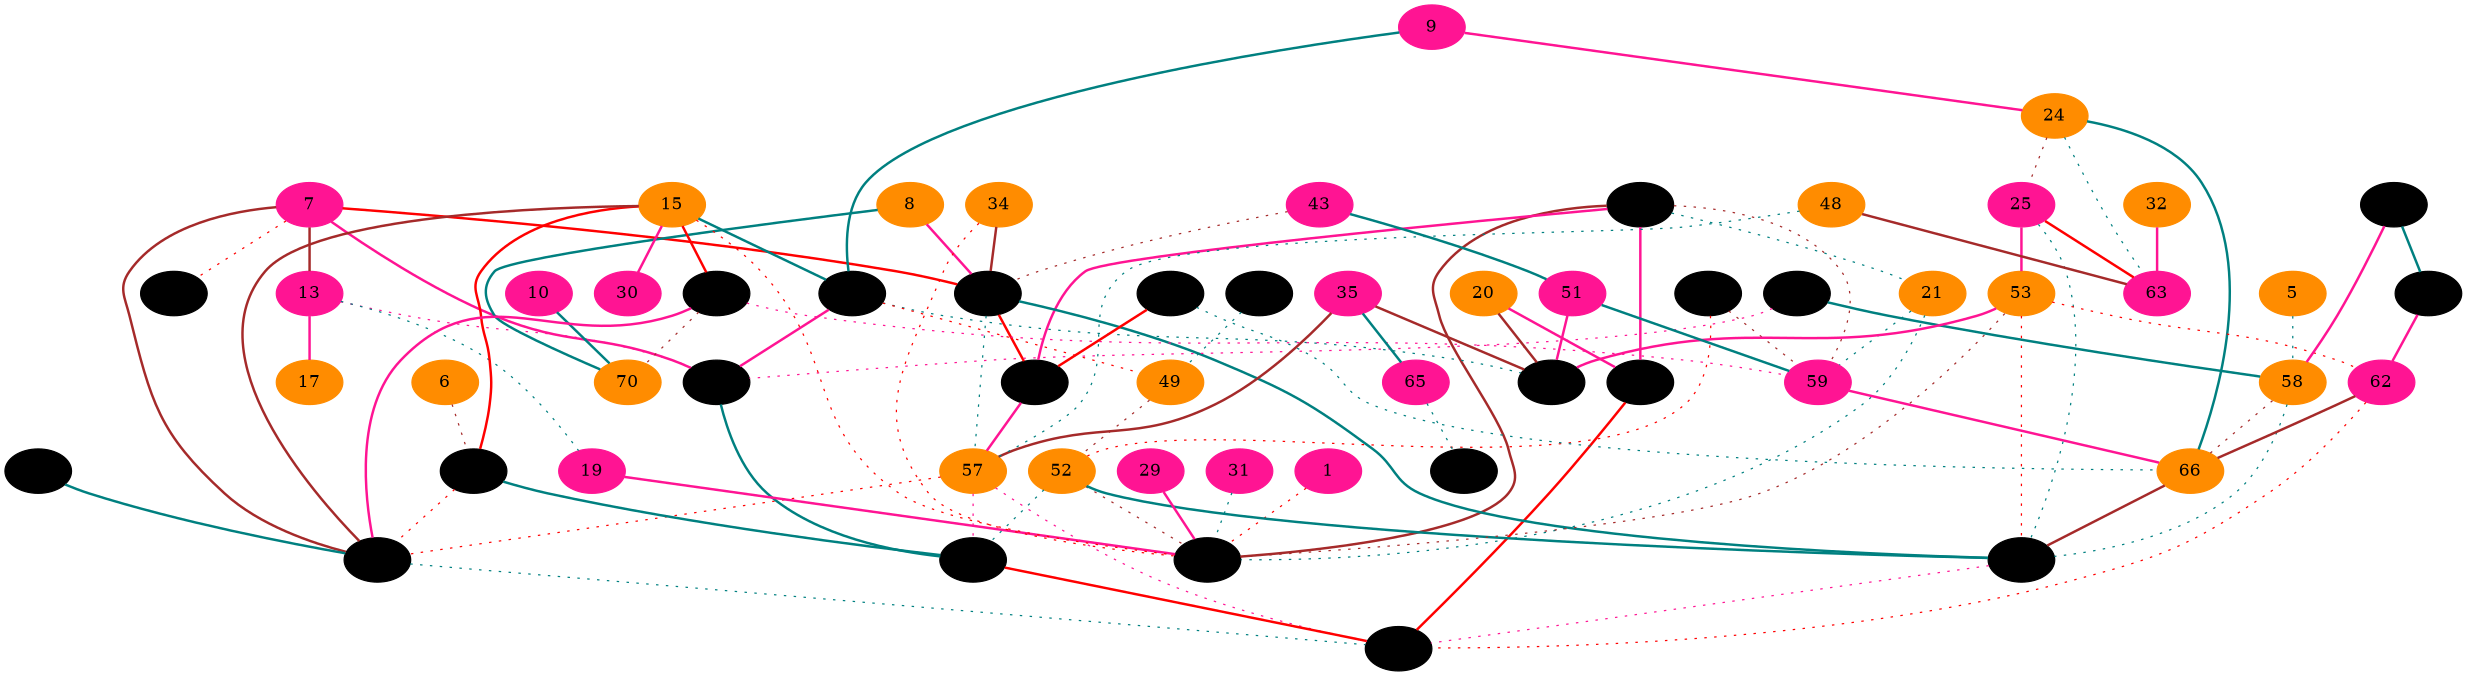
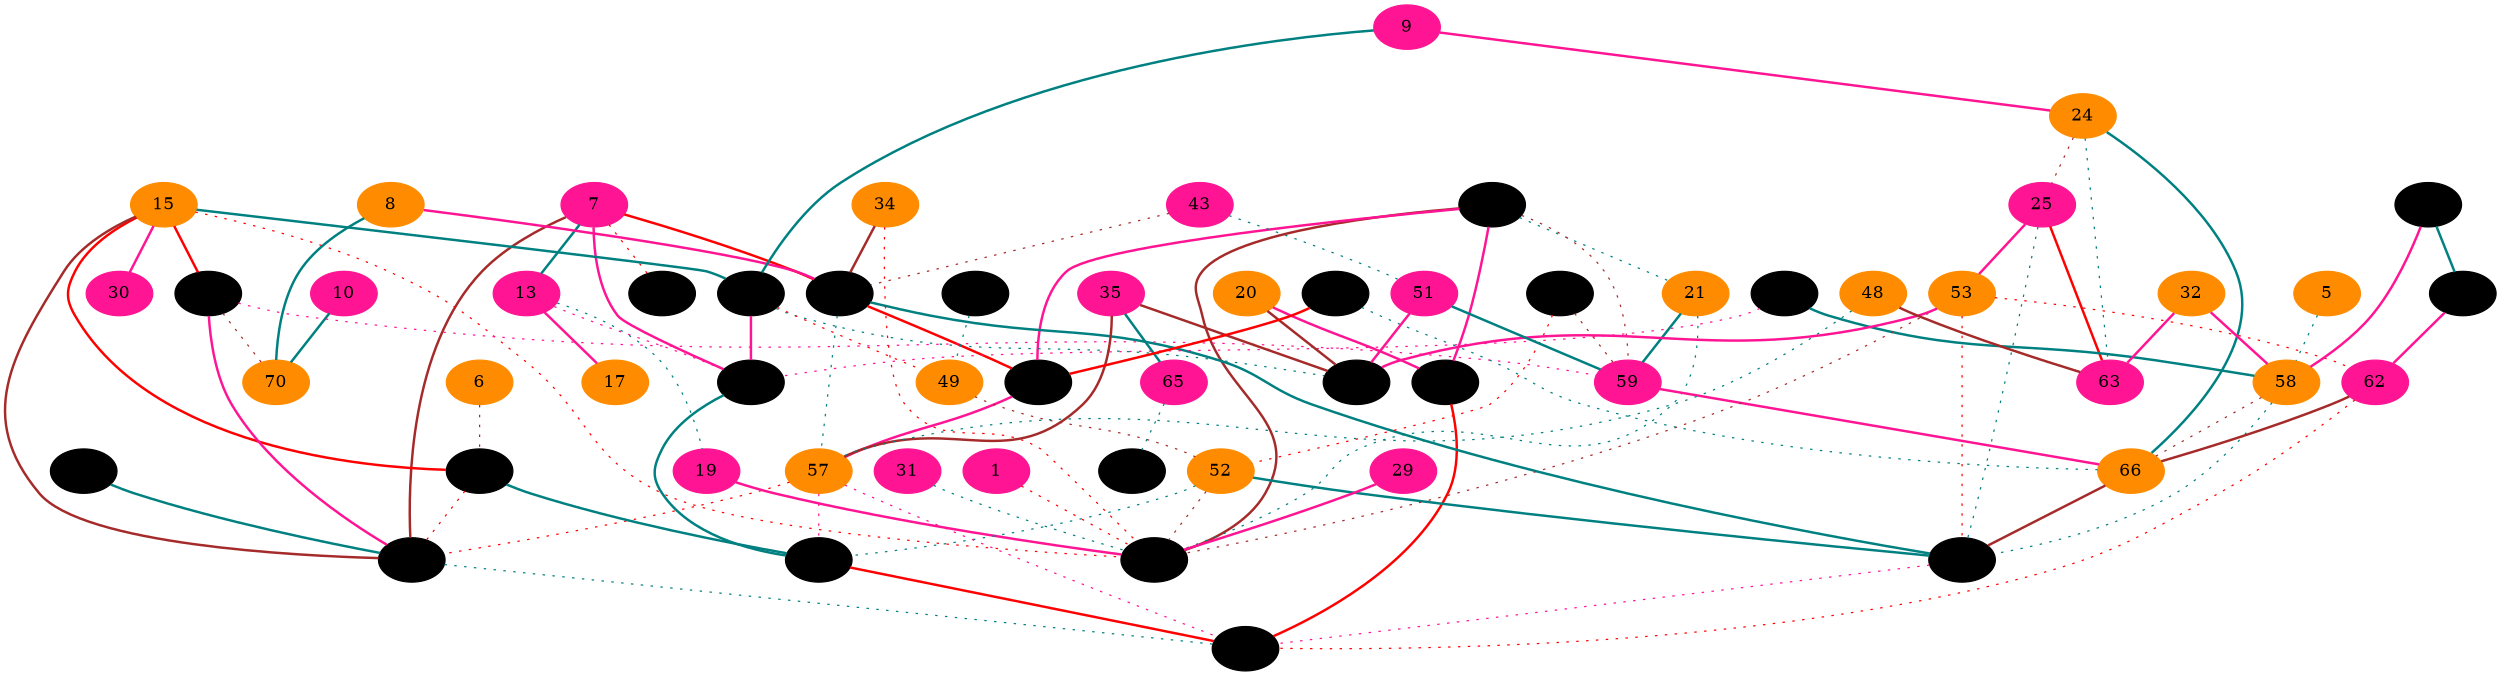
(1449, 244) -> (1314, 246)
(310, 254) -> (563, 245)
(1866, 345) -> (1656, 345)
none -> (2248, 346)
